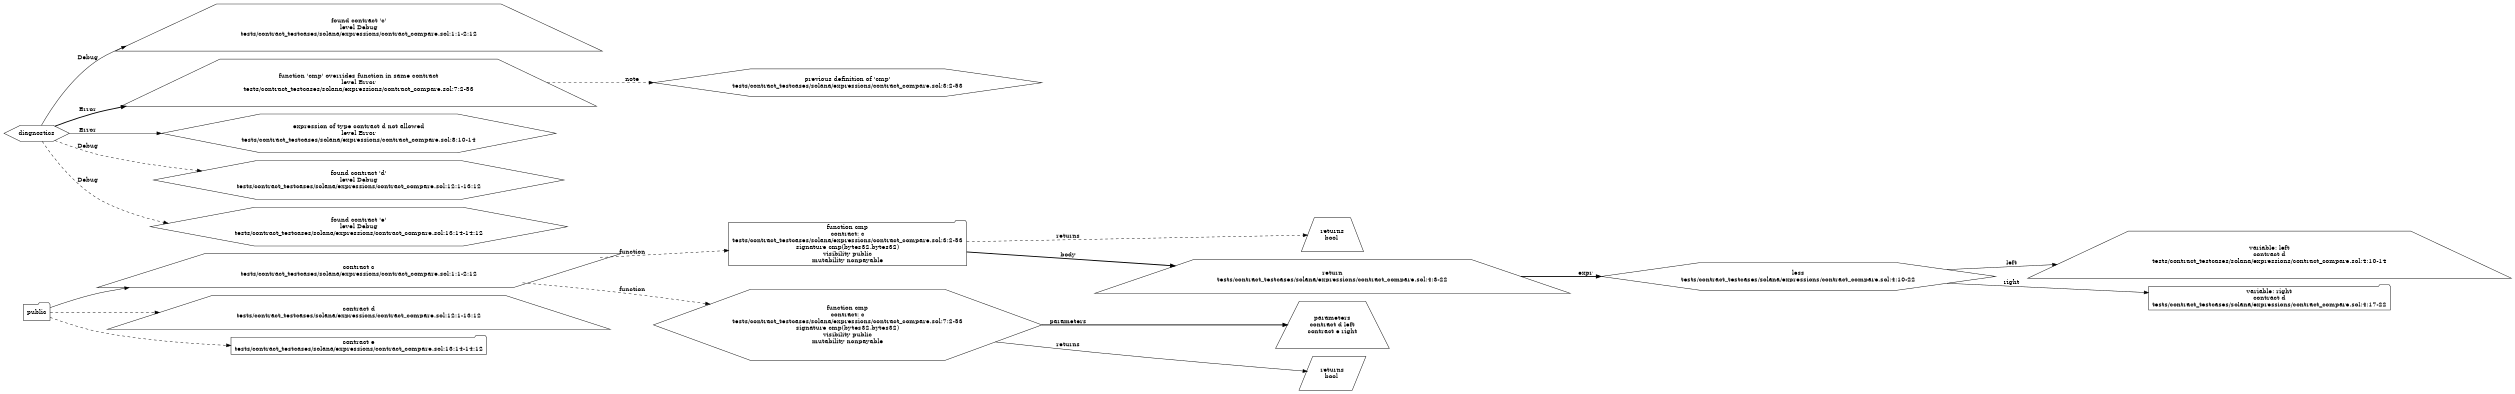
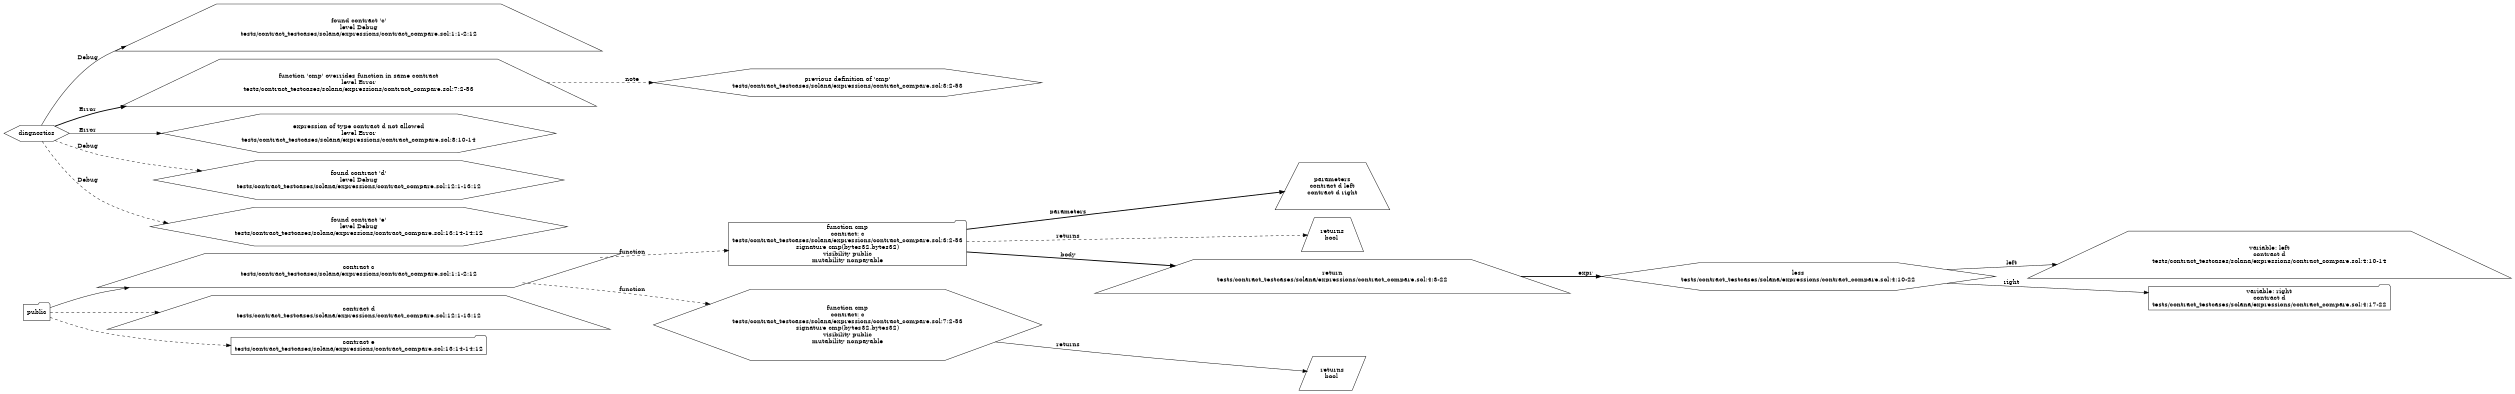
none -> (1332, 186)
(1332, 325) -> none
